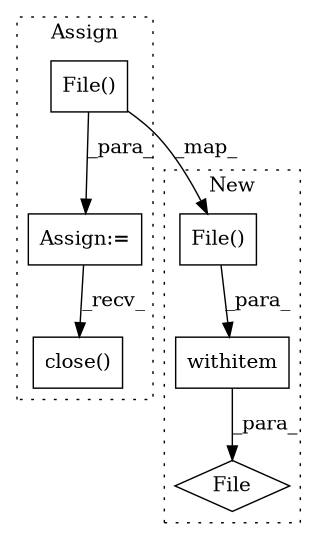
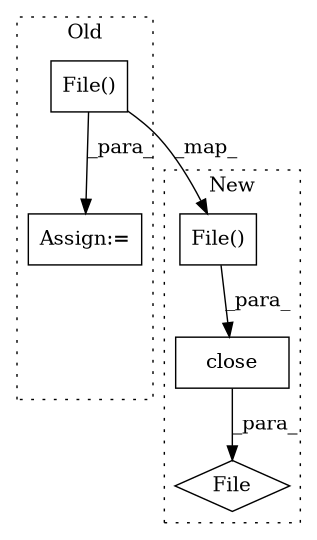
(85, 33) -> (85, 33)
(78, 363) -> none
(232, 363) -> (232, 363)
